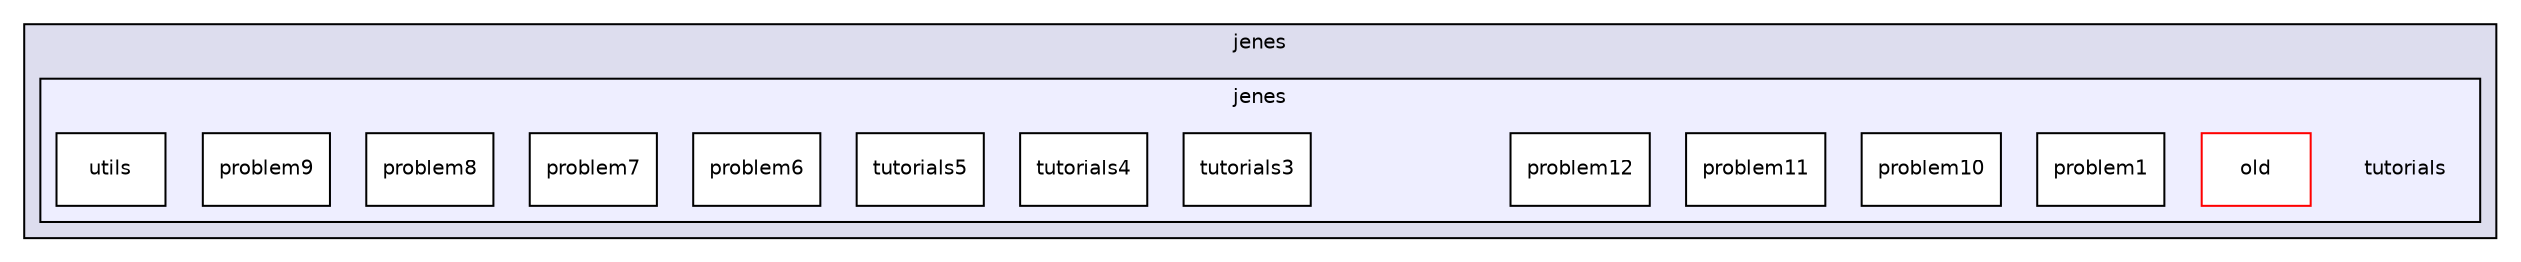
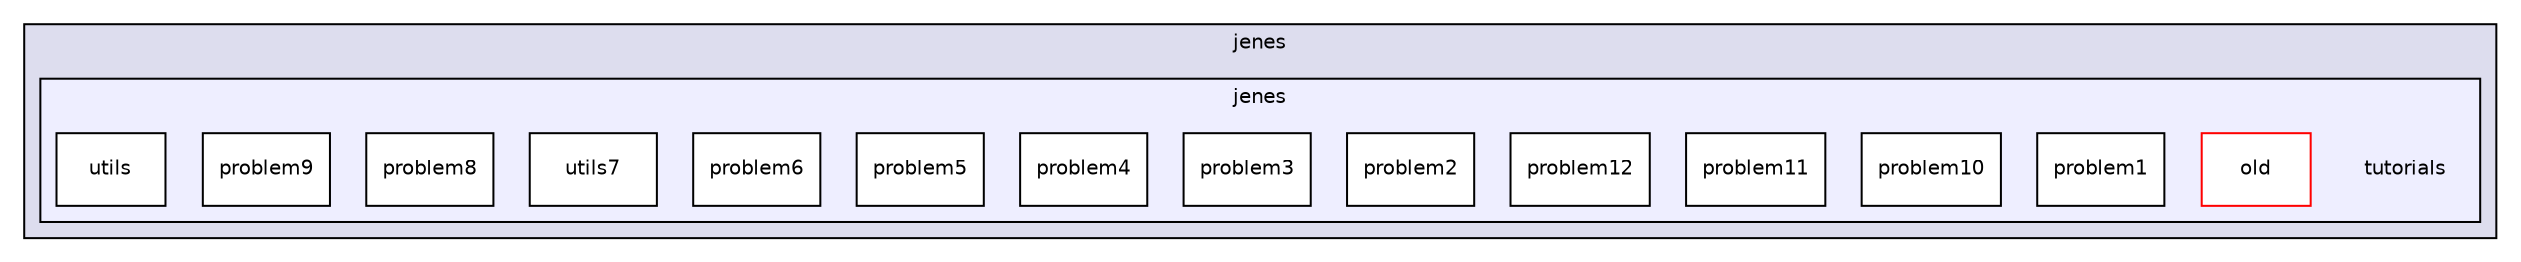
(593, 170) -> (593, 170)
(920, 170) -> (920, 170)
(1084, 170) -> (1084, 170)
(1247, 170) -> (1247, 170)
none -> (1411, 170)
